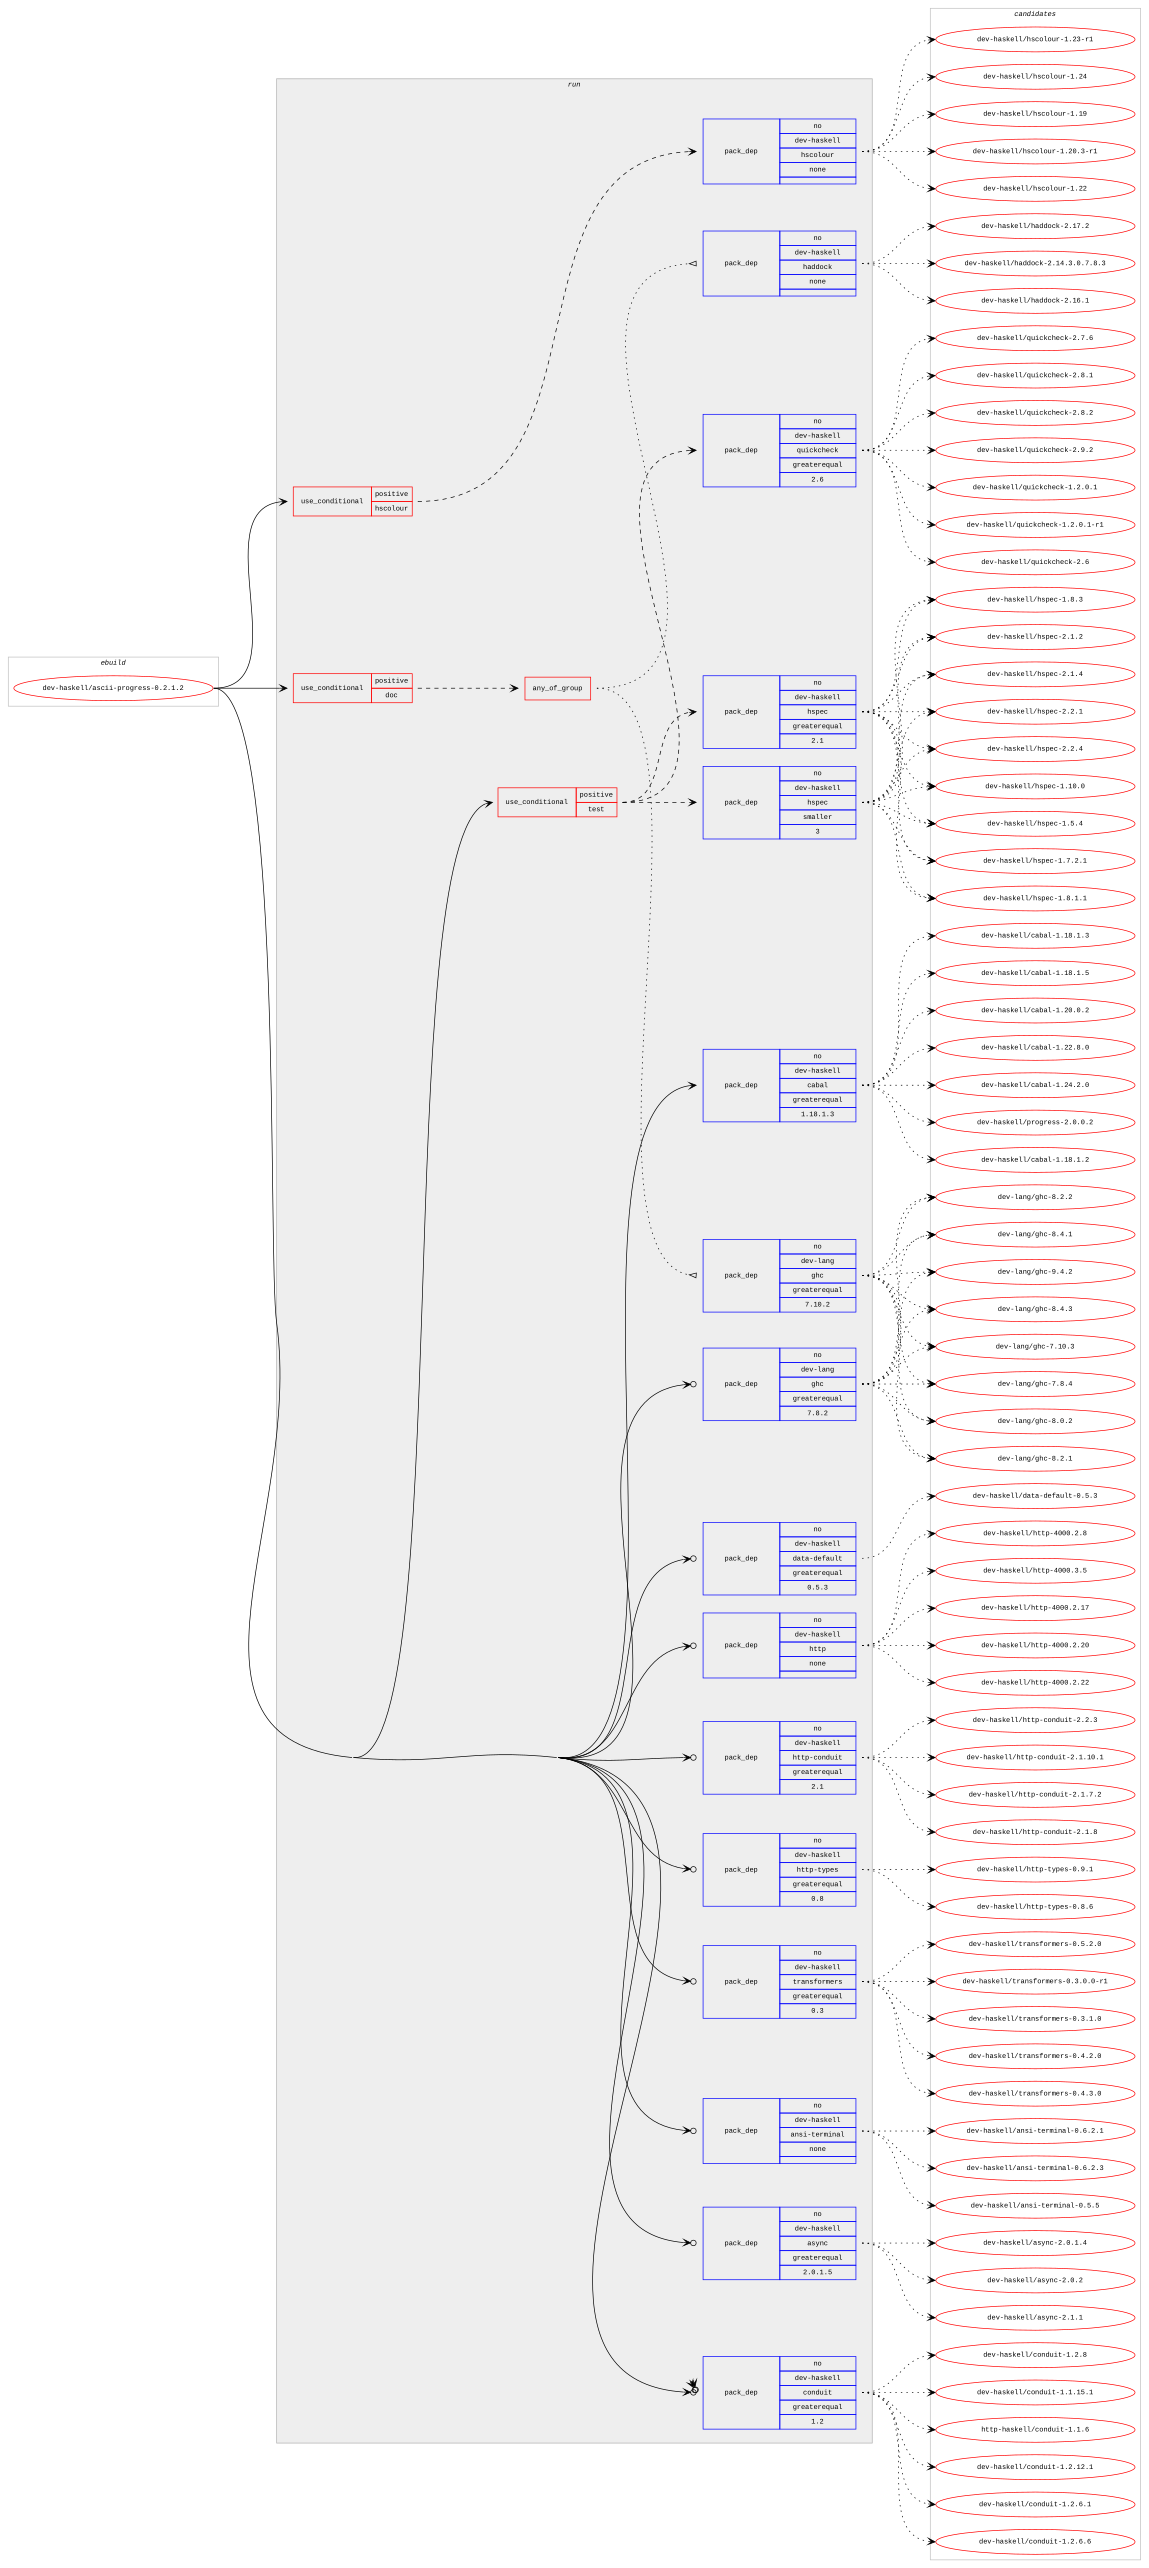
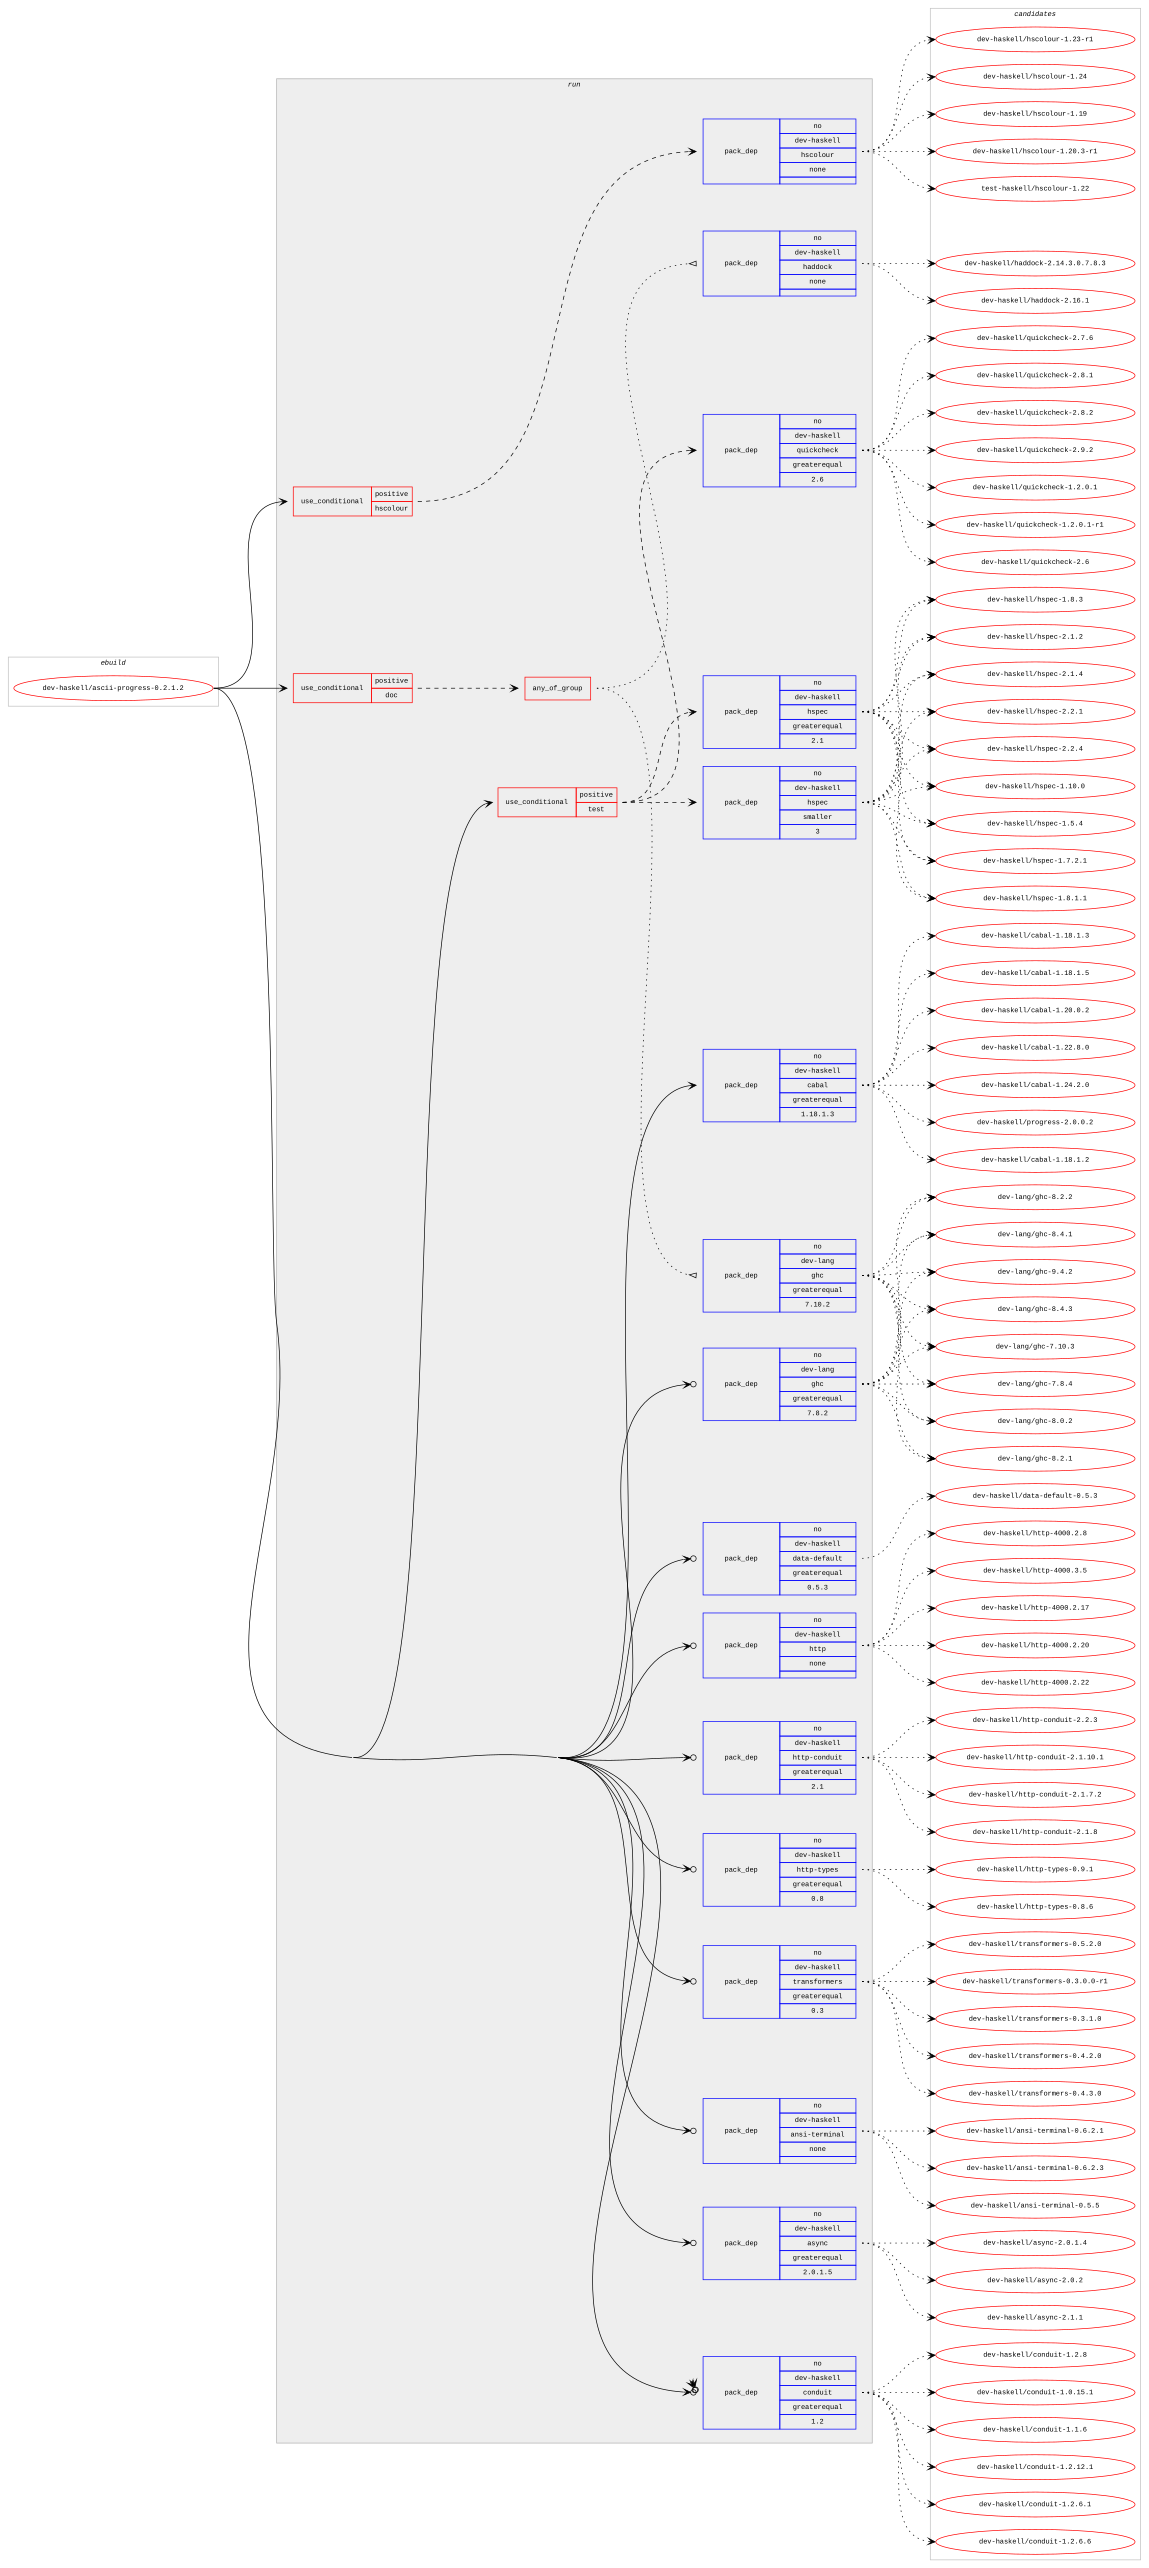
(1035, 189) -> (1035, 189)
(1035, 226) -> none
(1035, 2392) -> (1035, 2392)
(1035, 2430) -> (1035, 2430)
